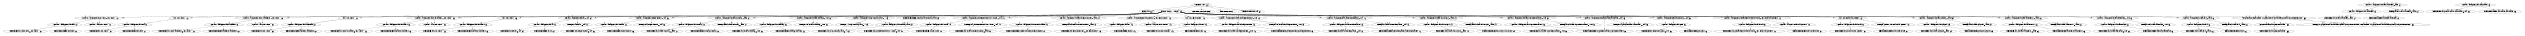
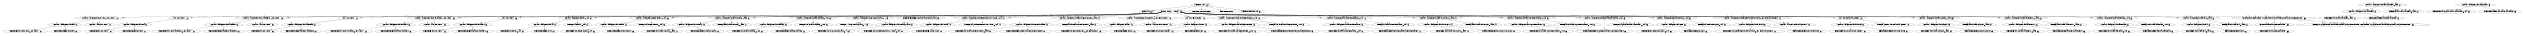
none -> (1712, 25)
